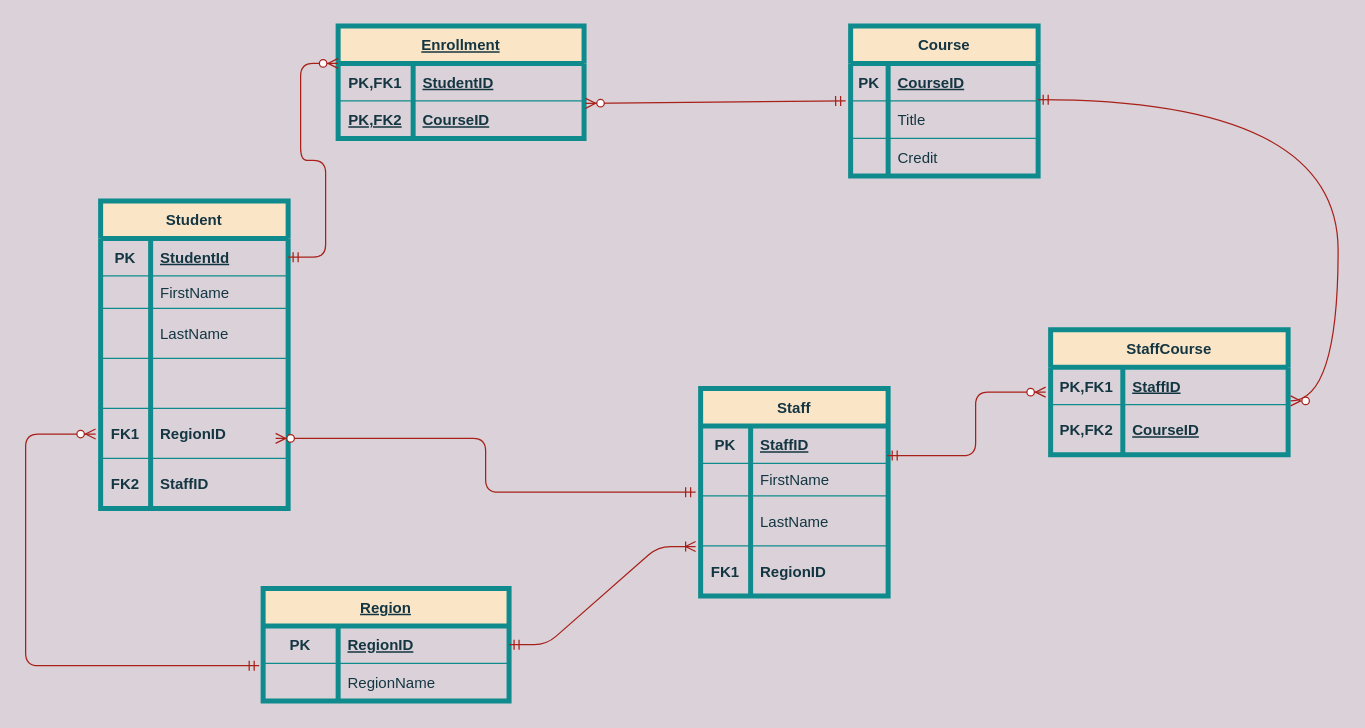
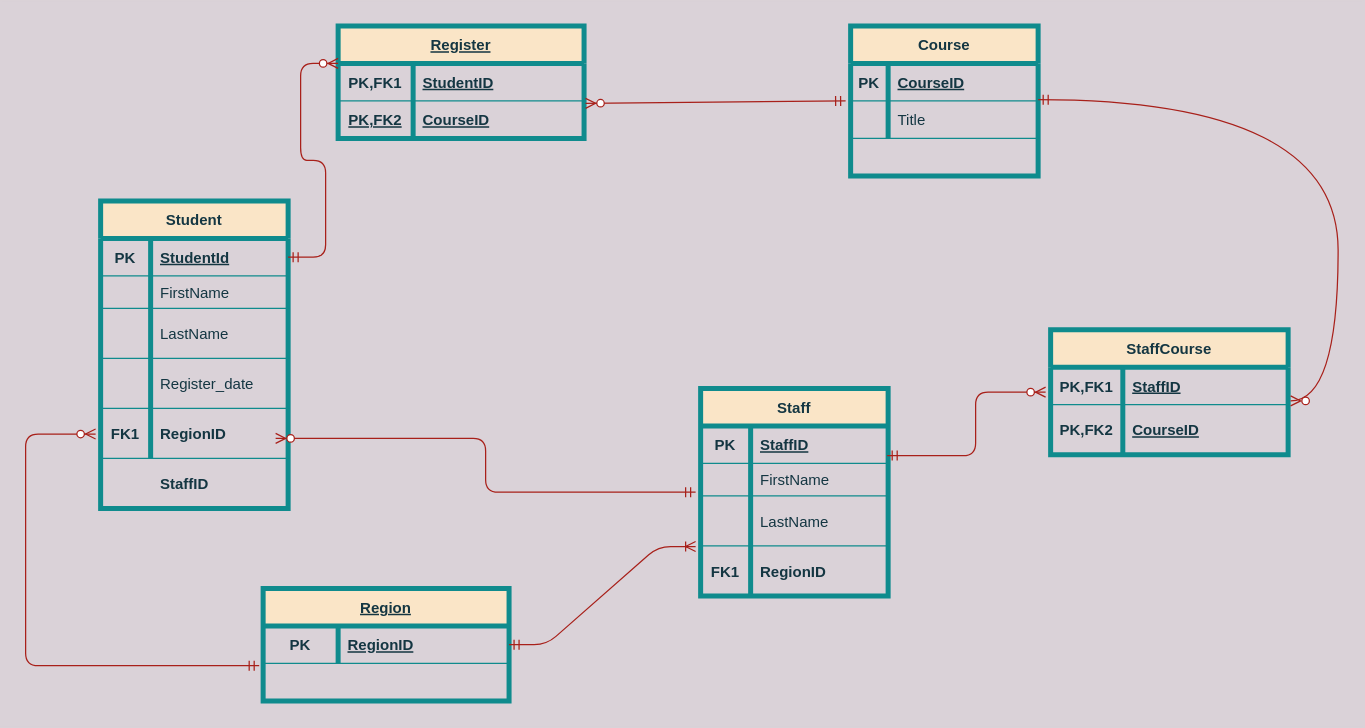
(460, 45) -> (460, 45)
(963, 157) -> none
none -> (219, 383)
(126, 483) -> none
(424, 682) -> none
